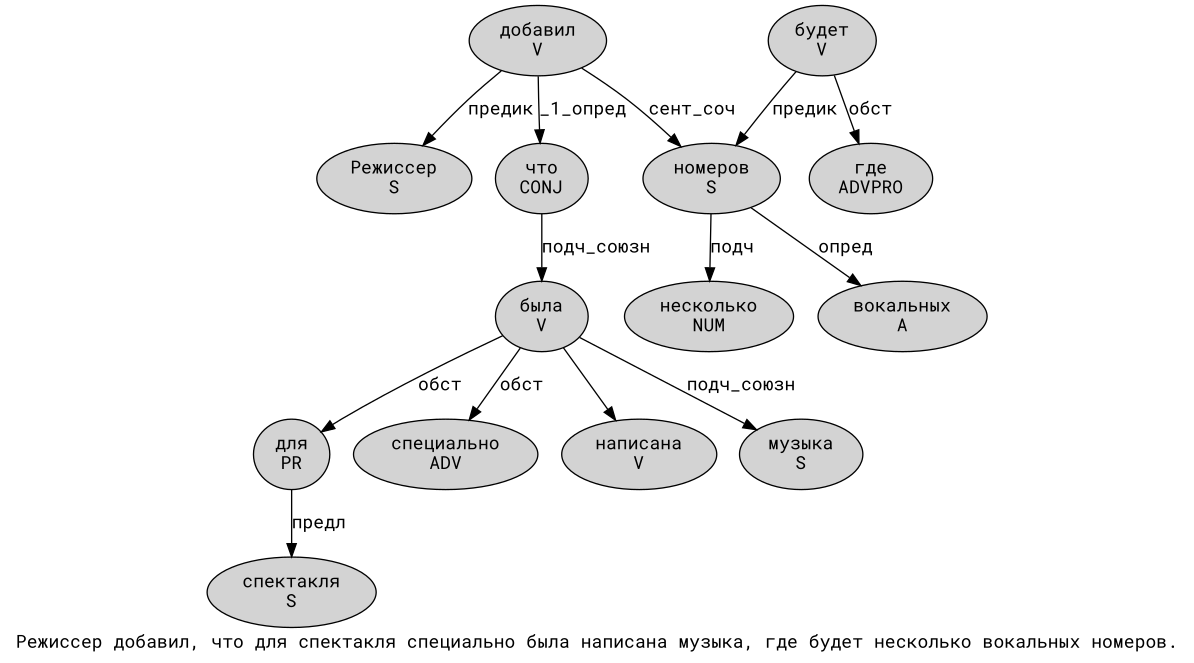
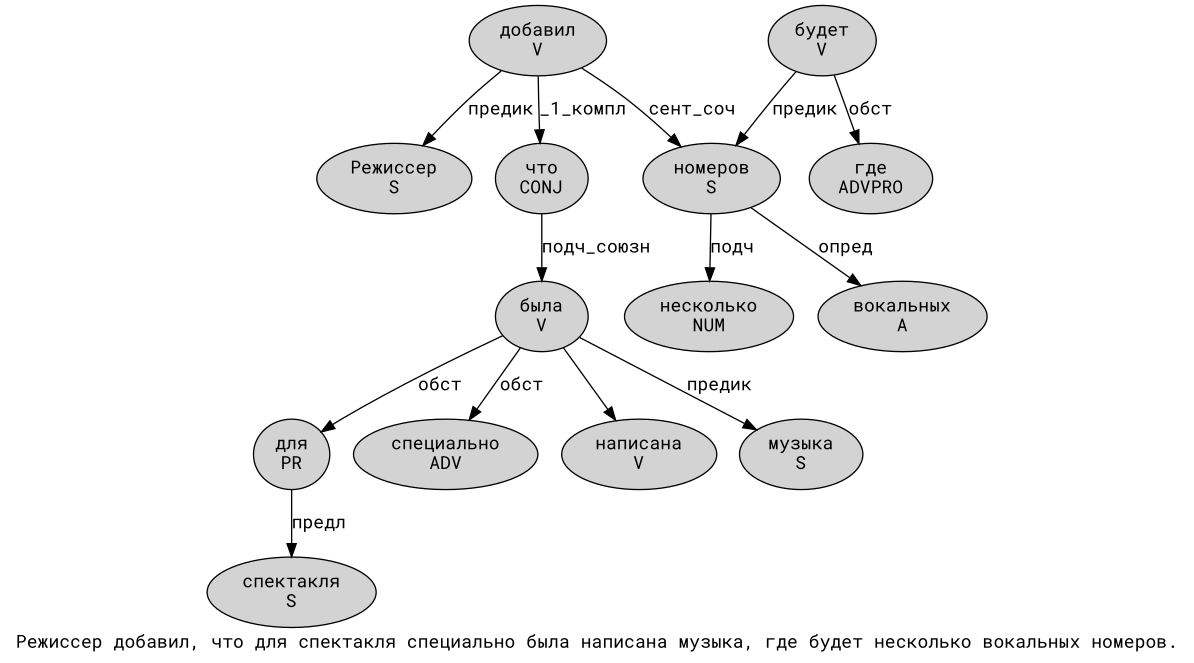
(583, 110) -> (583, 110)
(741, 385) -> (720, 385)
